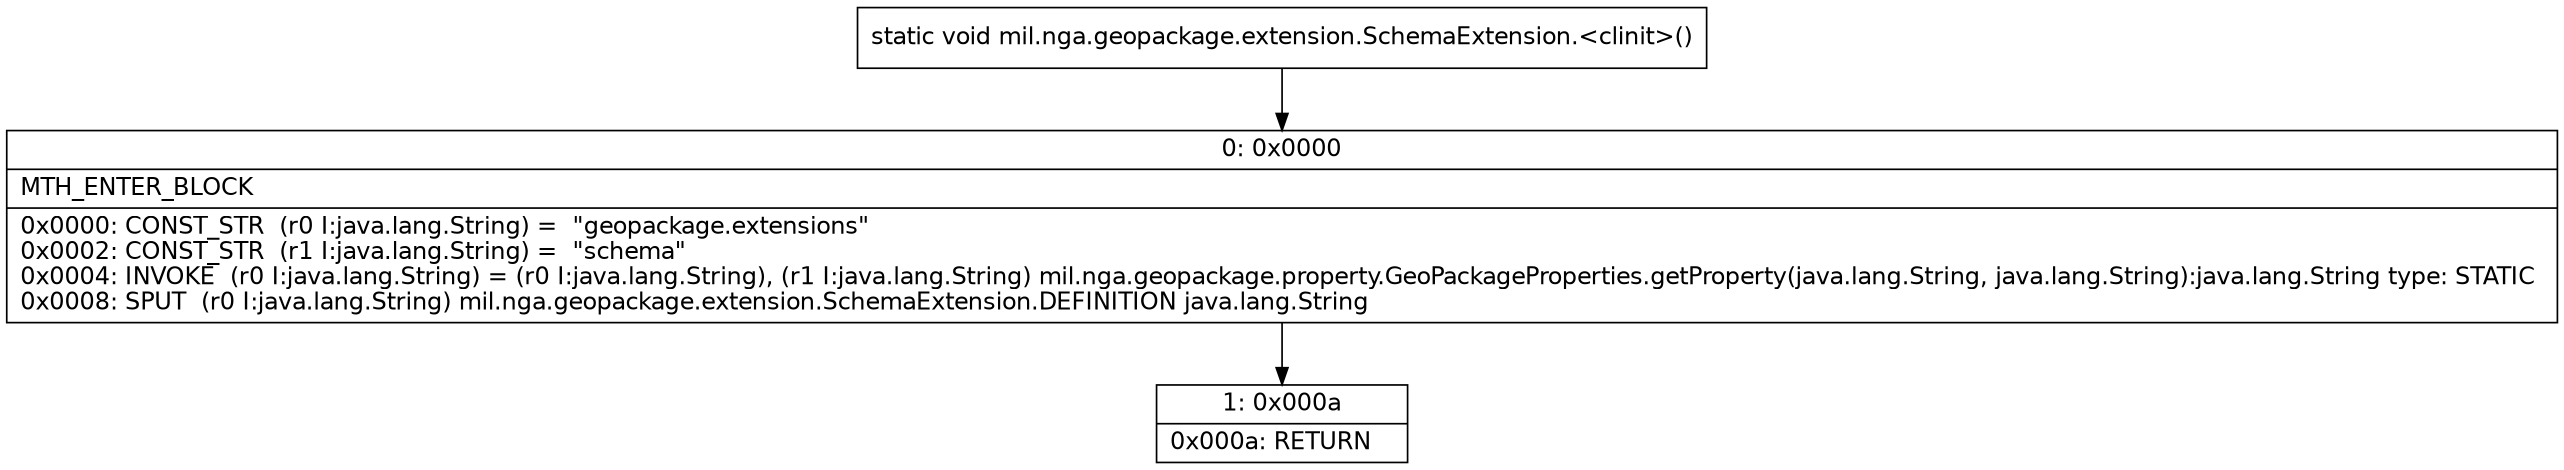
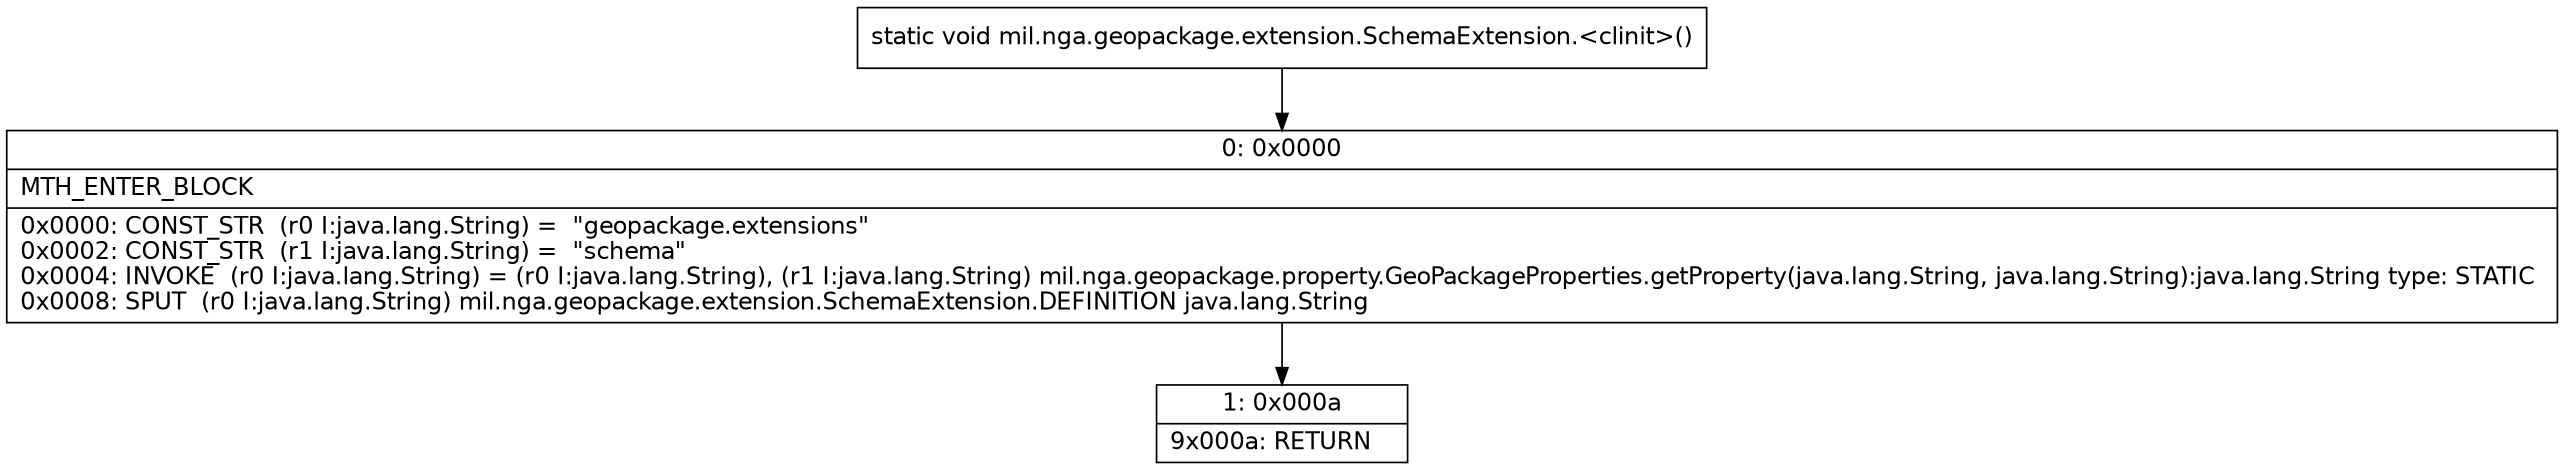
(1282, 442) -> (1282, 442)
